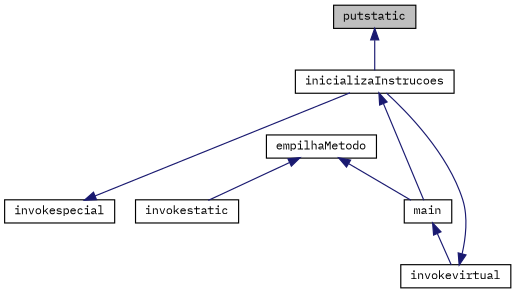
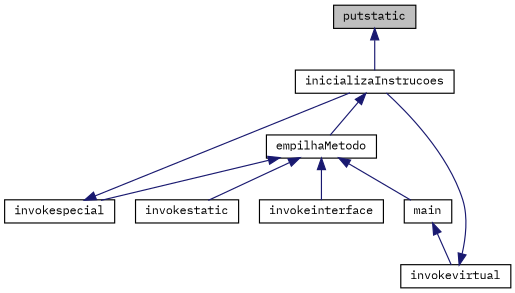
(404, 152) -> (344, 119)
none -> (185, 180)
none -> (321, 211)
